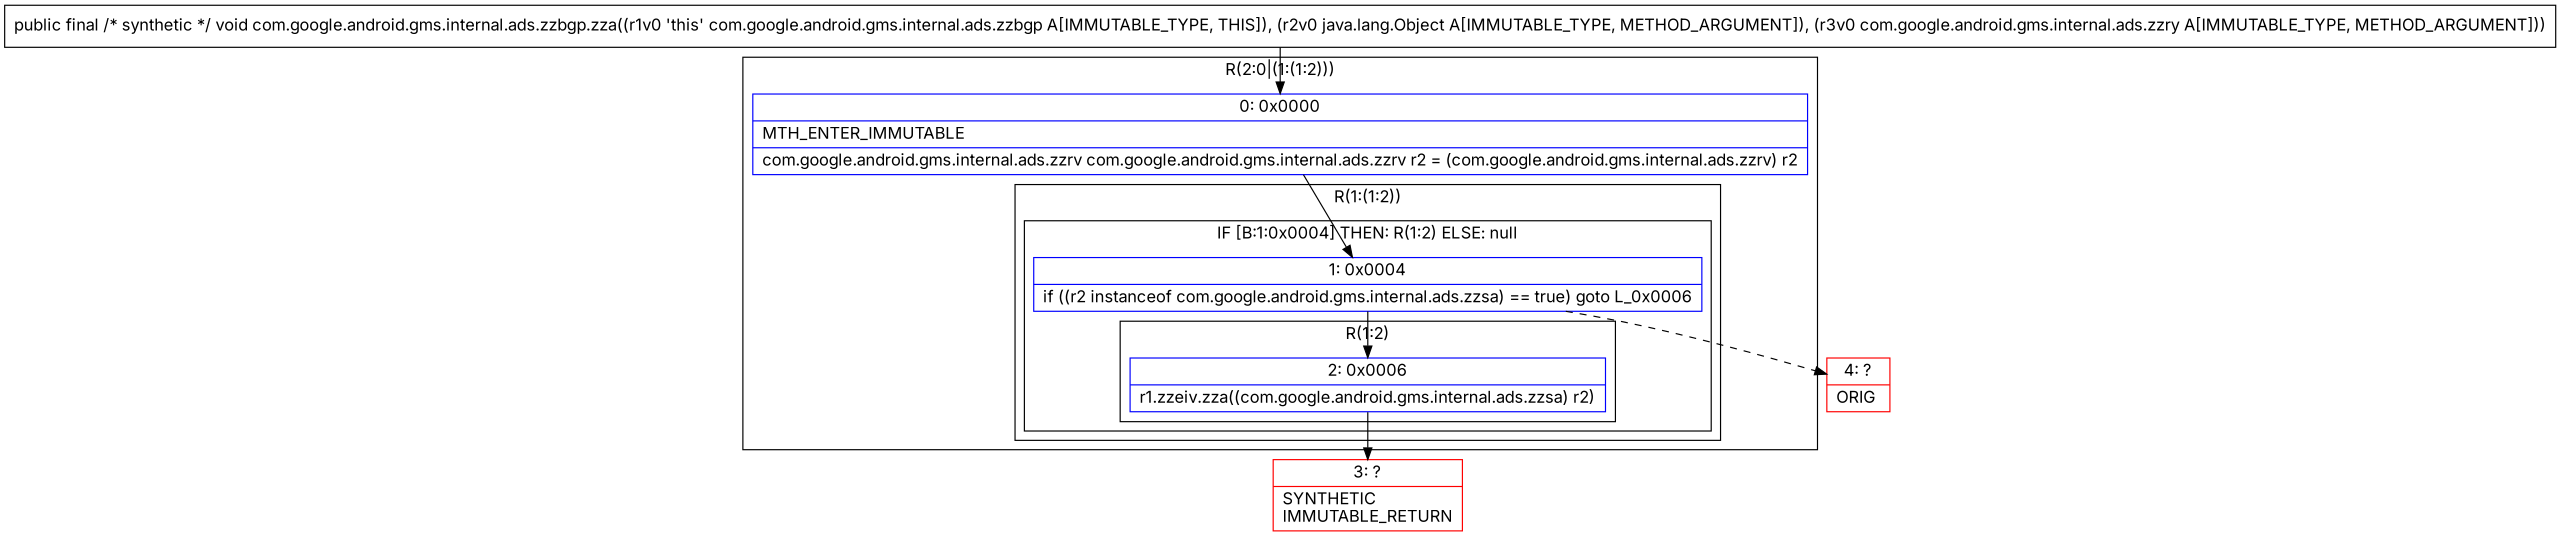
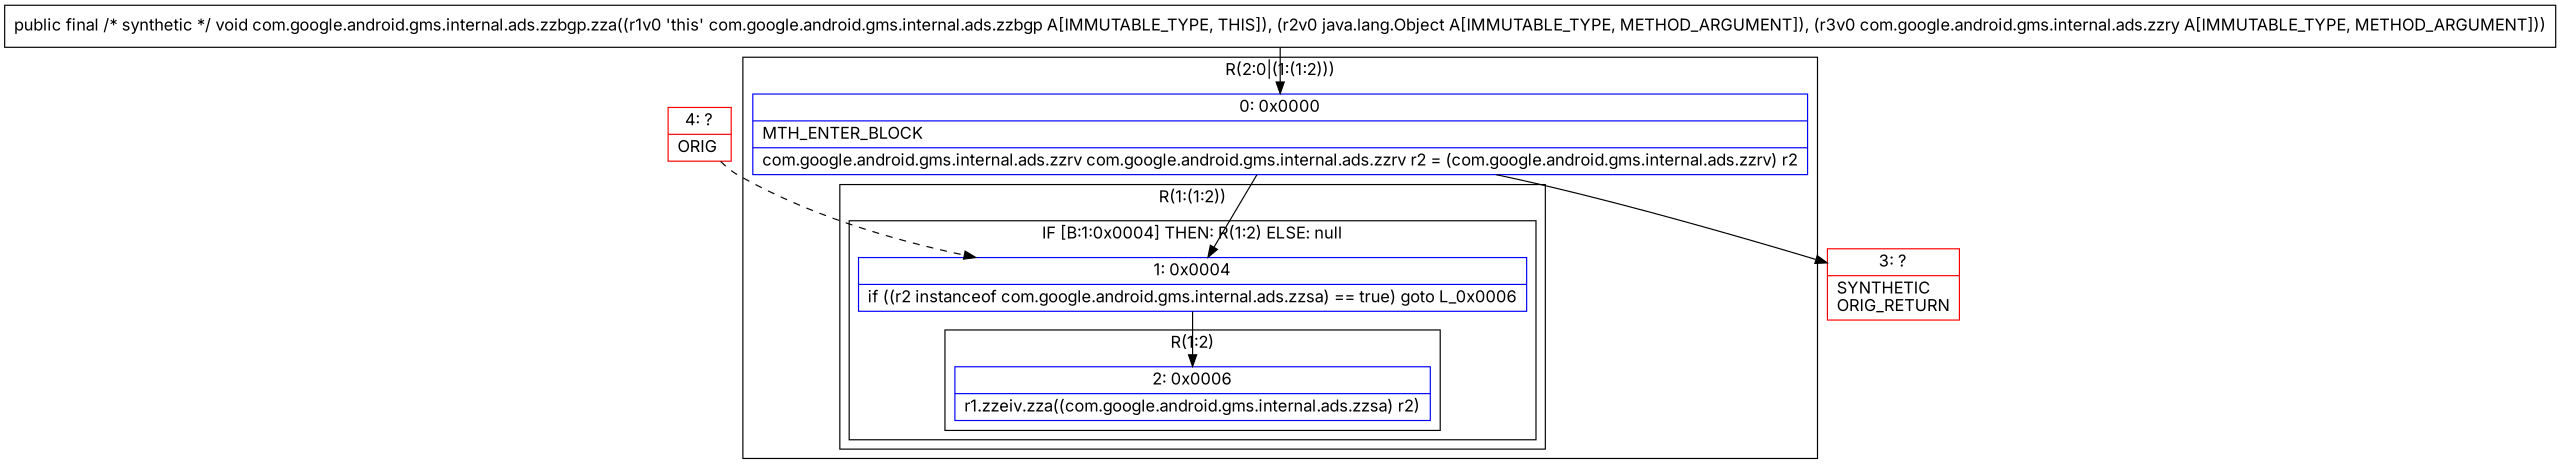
(864, 134) -> (843, 134)
(1691, 337) -> (831, 218)
(1368, 430) -> (1657, 214)
(1368, 517) -> (1893, 306)
